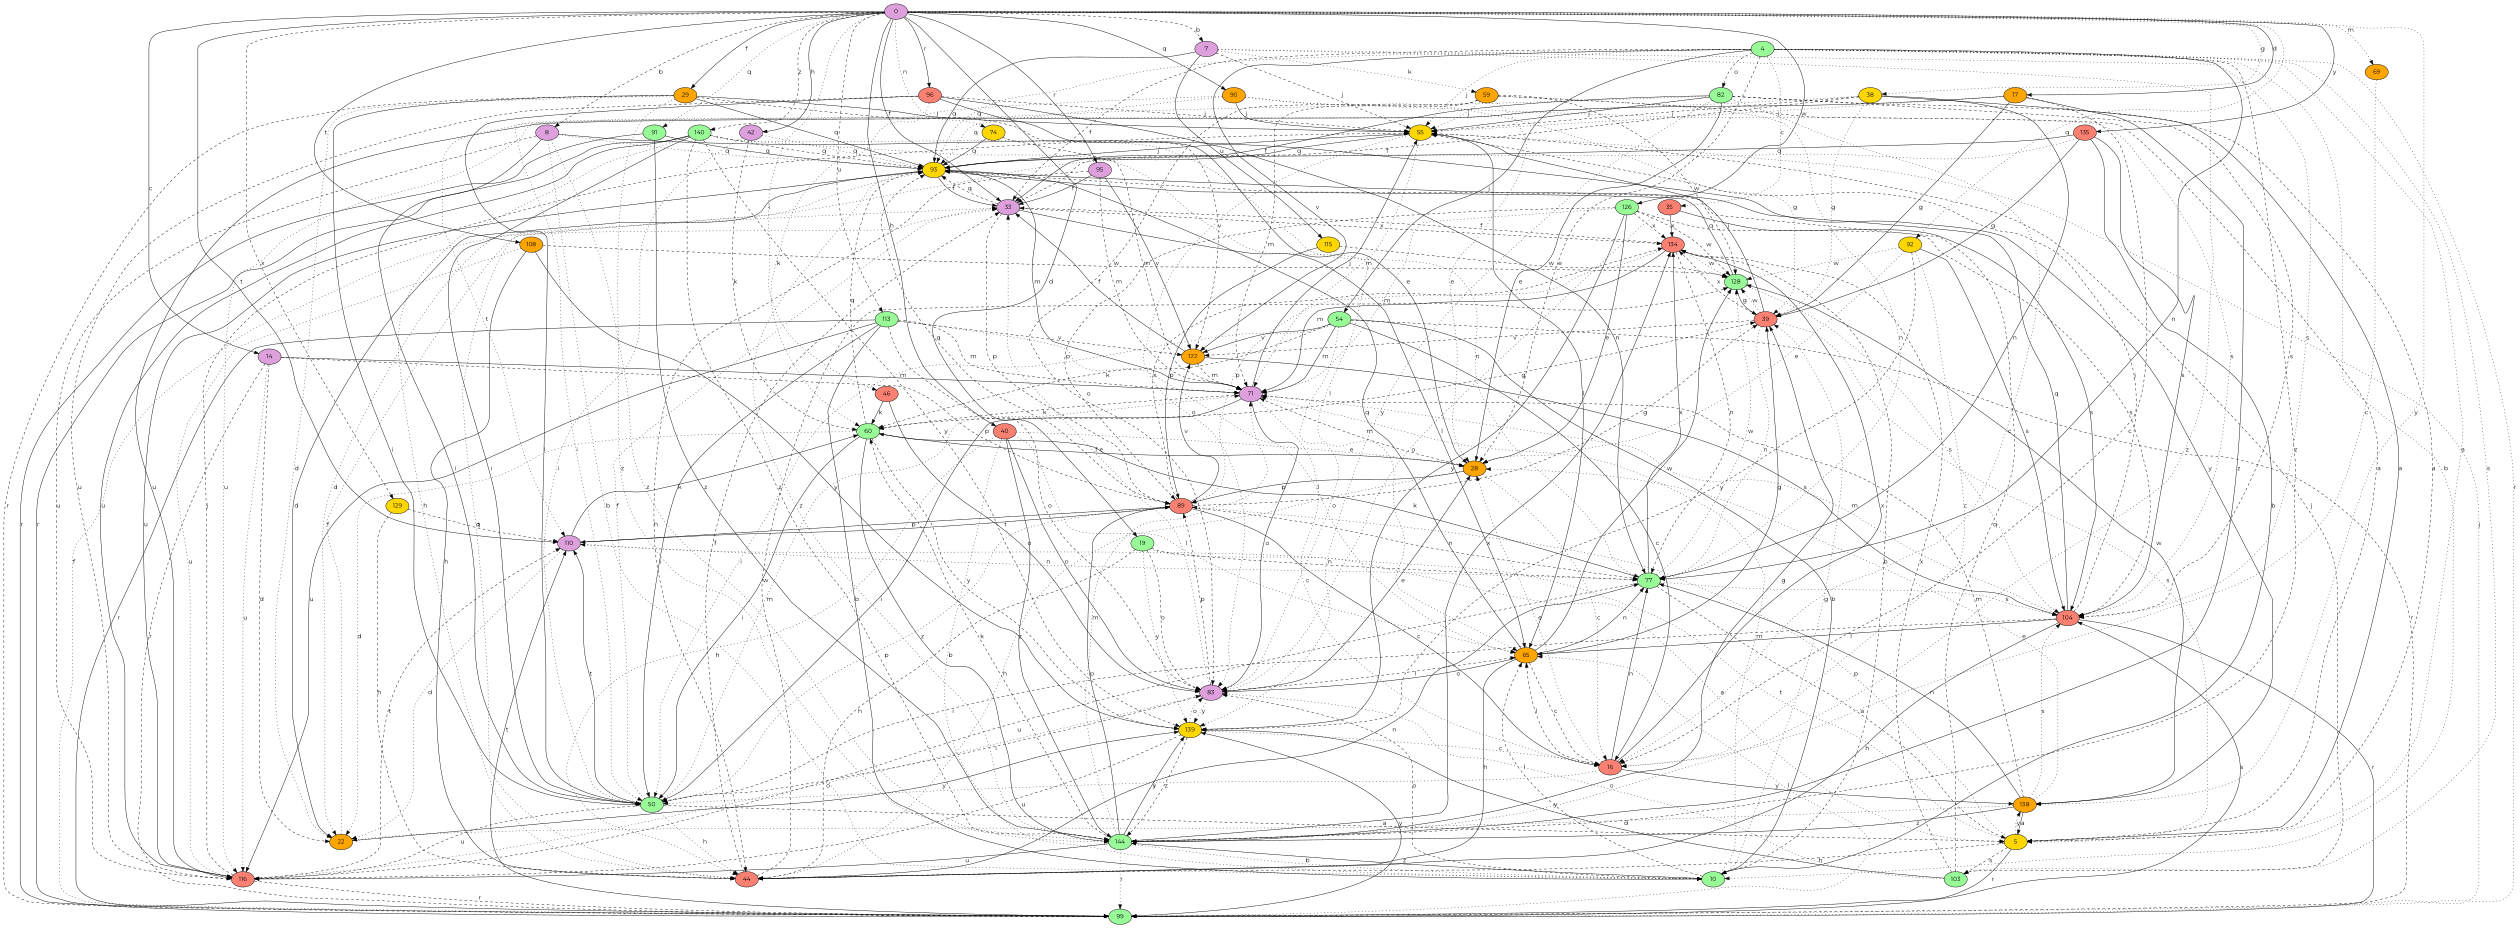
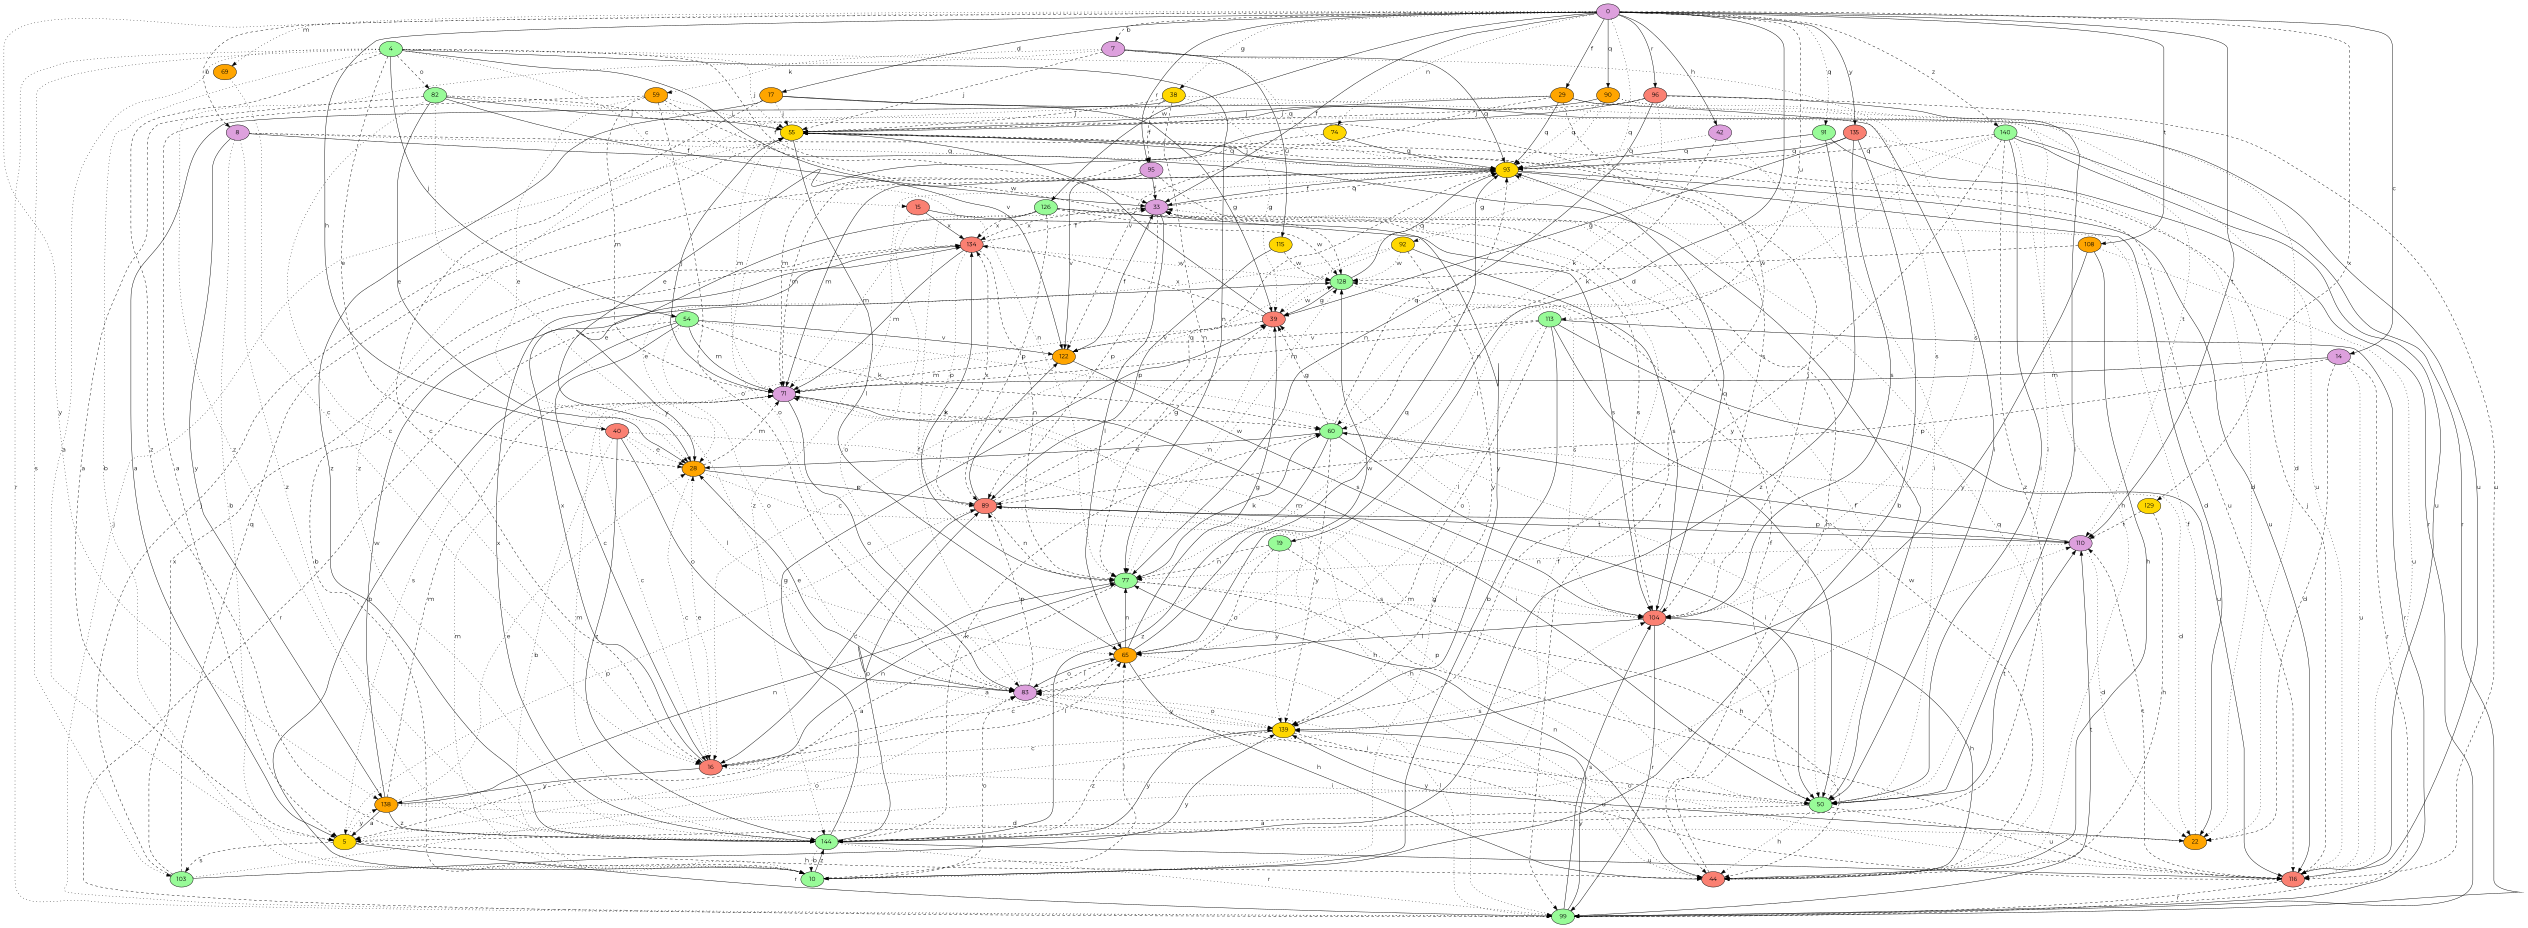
(1435, 144) -> (1148, 128)
(1669, 207) -> (918, 207)
(2000, 358) -> (1204, 367)
(887, 394) -> none
(680, 487) -> (1703, 487)
(1706, 889) -> (1403, 746)
